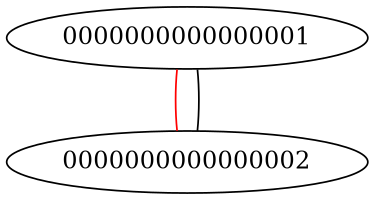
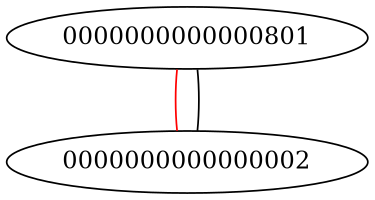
(187, 38) -> (187, 38)
